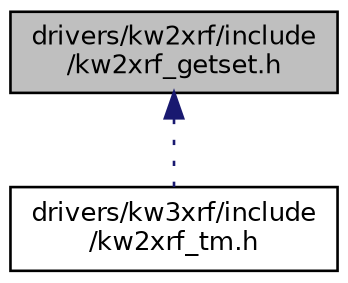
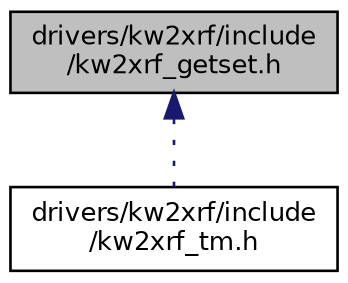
(174, 229) -> (174, 229)
